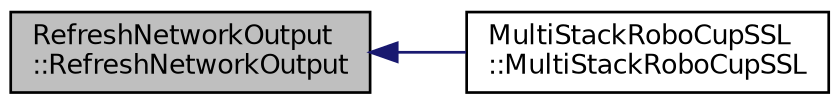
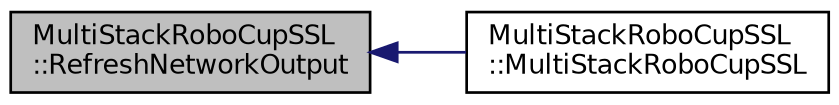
(190, 52) -> (190, 52)
